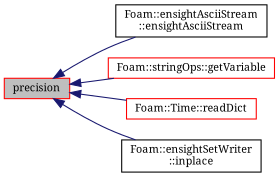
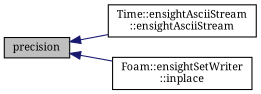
(191, 21) -> (182, 21)
(191, 68) -> none
(37, 88) -> (37, 48)
(191, 109) -> none
